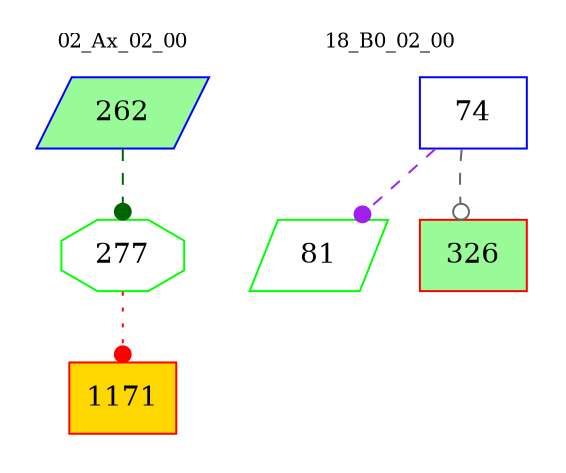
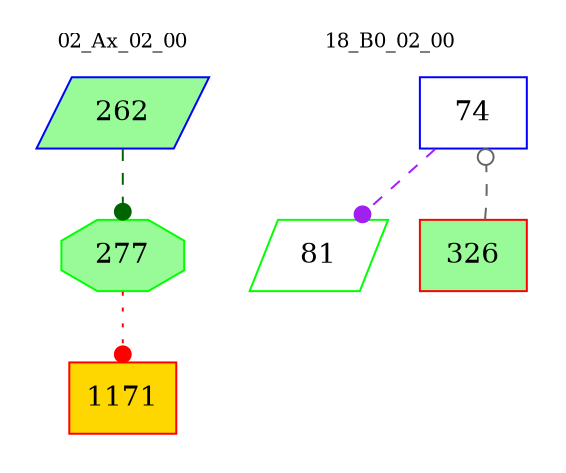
(460, 176) -> (487, 192)
(123, 255) -> (123, 255)
